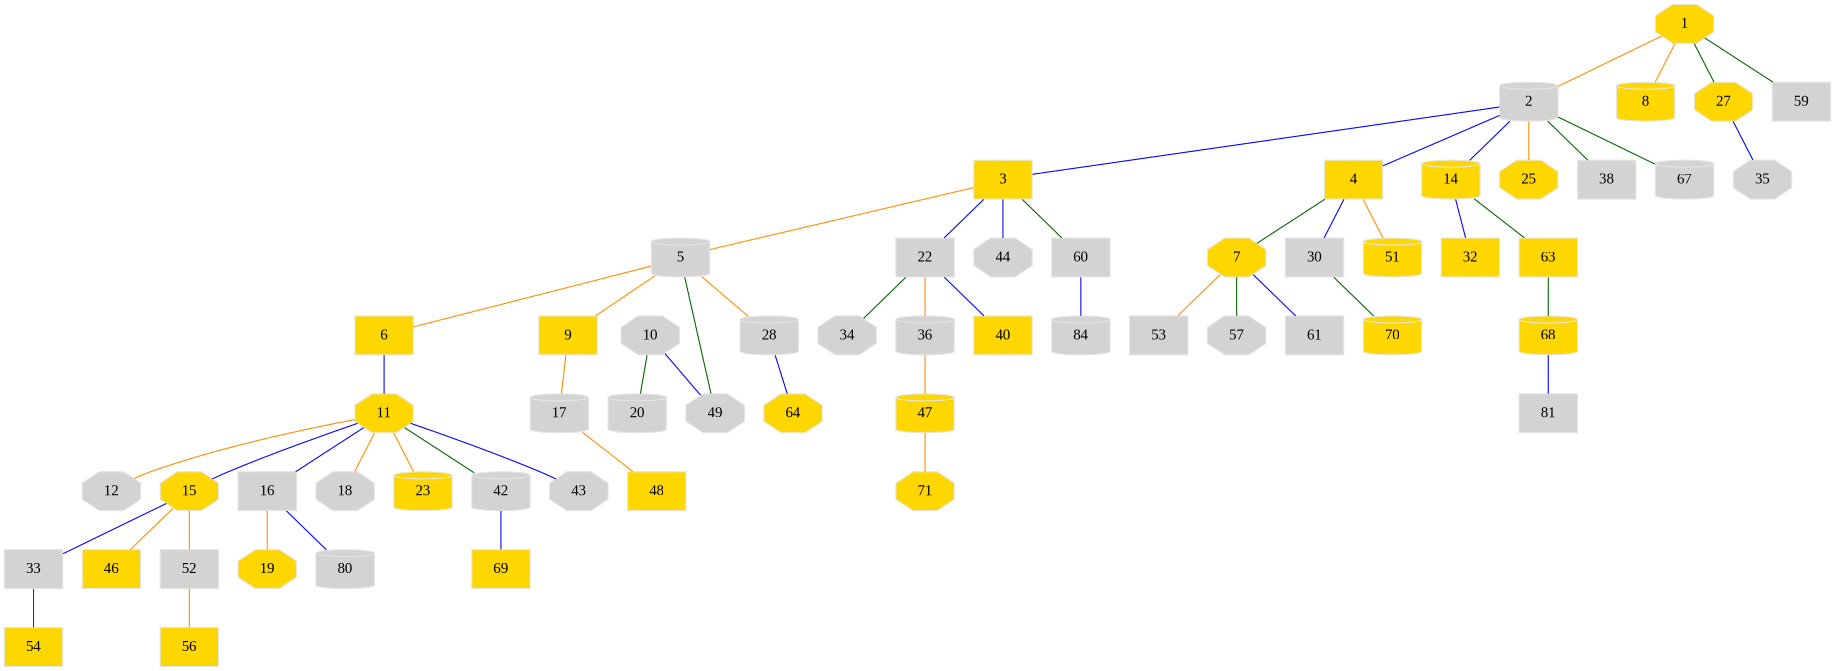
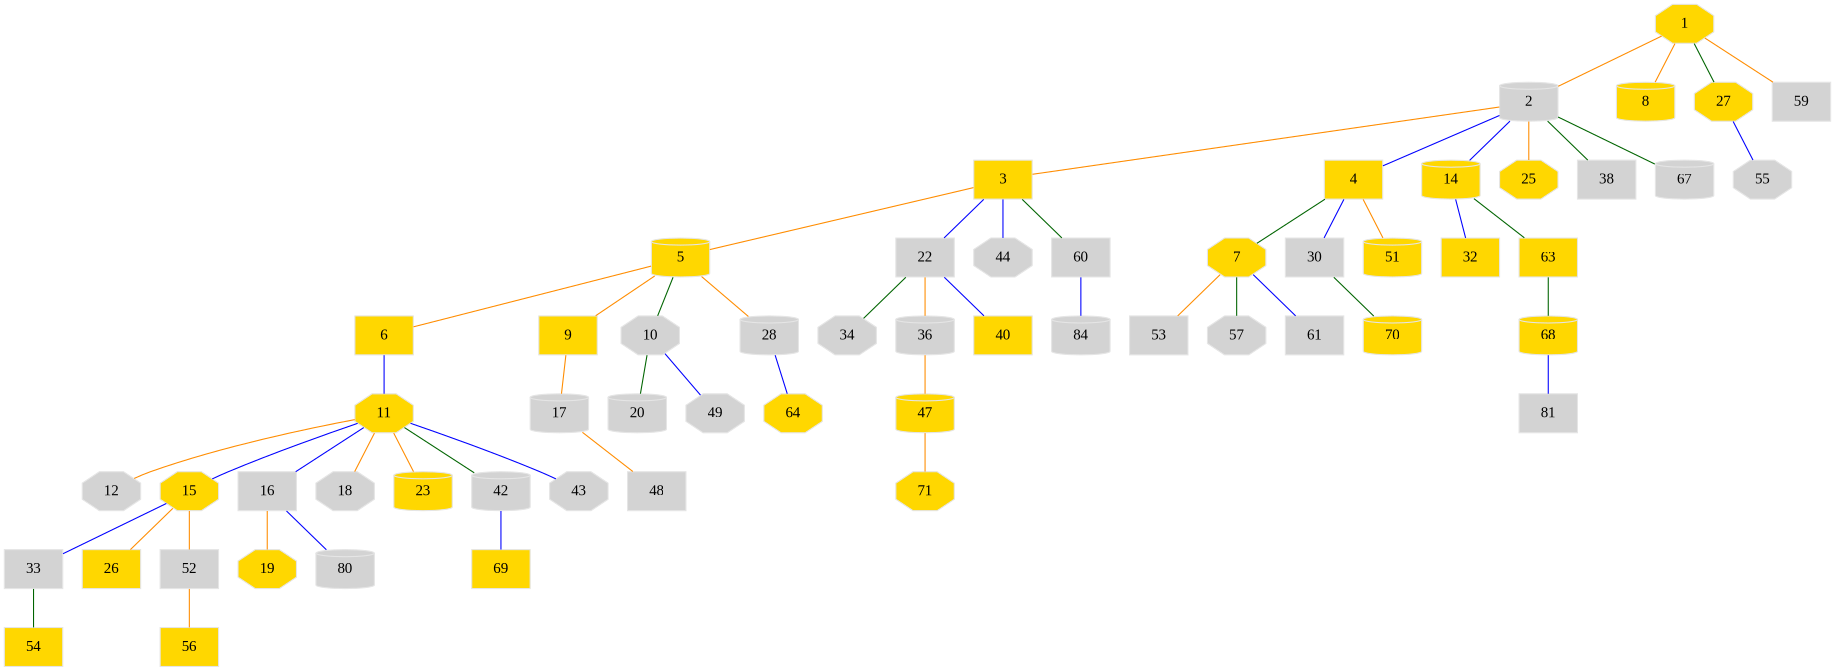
(1739, 60) -> (1739, 60)
(1266, 141) -> (1266, 141)
(1762, 180) -> (1762, 180)
(681, 258) -> (681, 258)
(698, 335) -> (665, 297)
(657, 491) -> (657, 491)
(111, 569) -> (111, 569)
